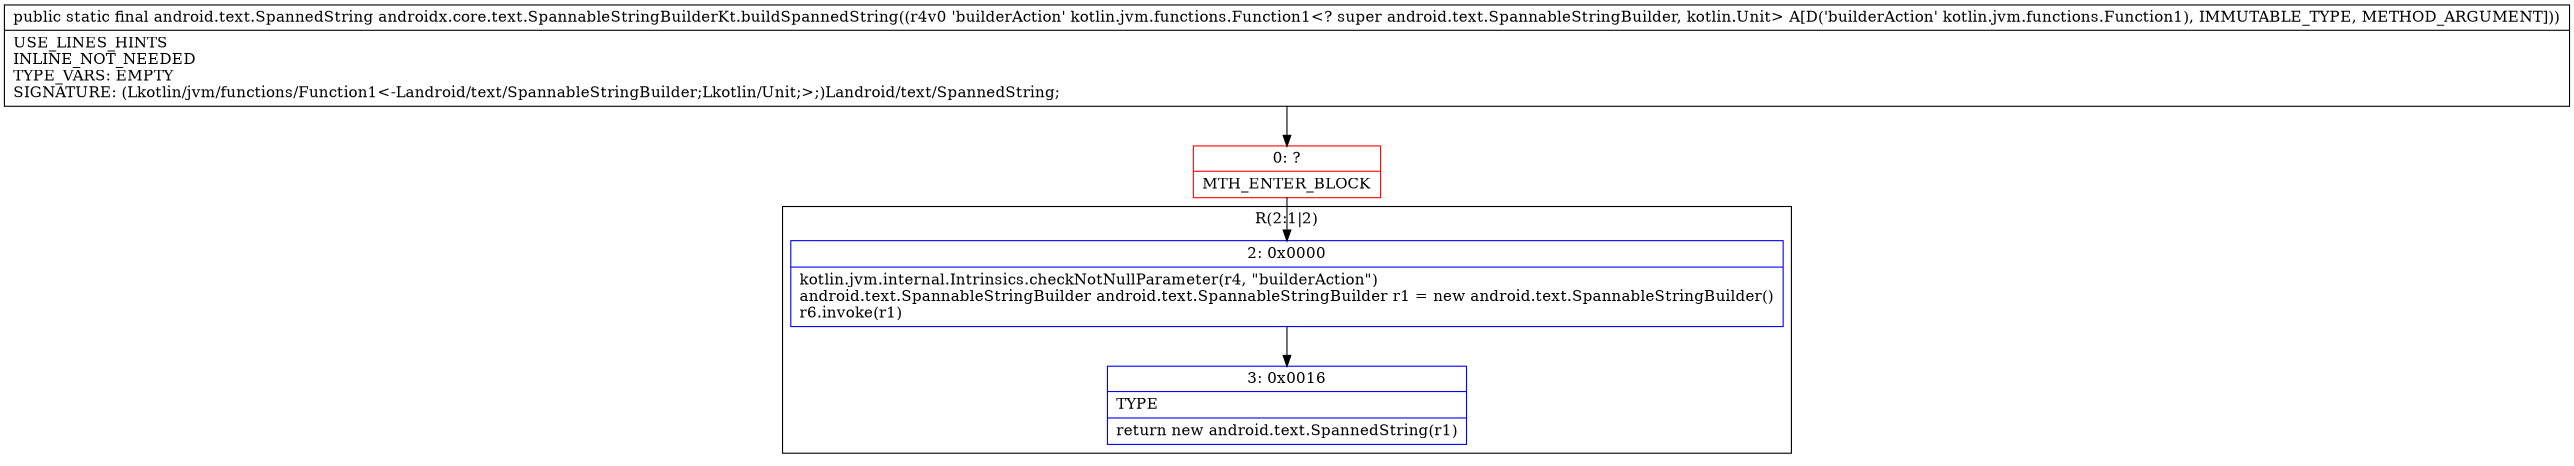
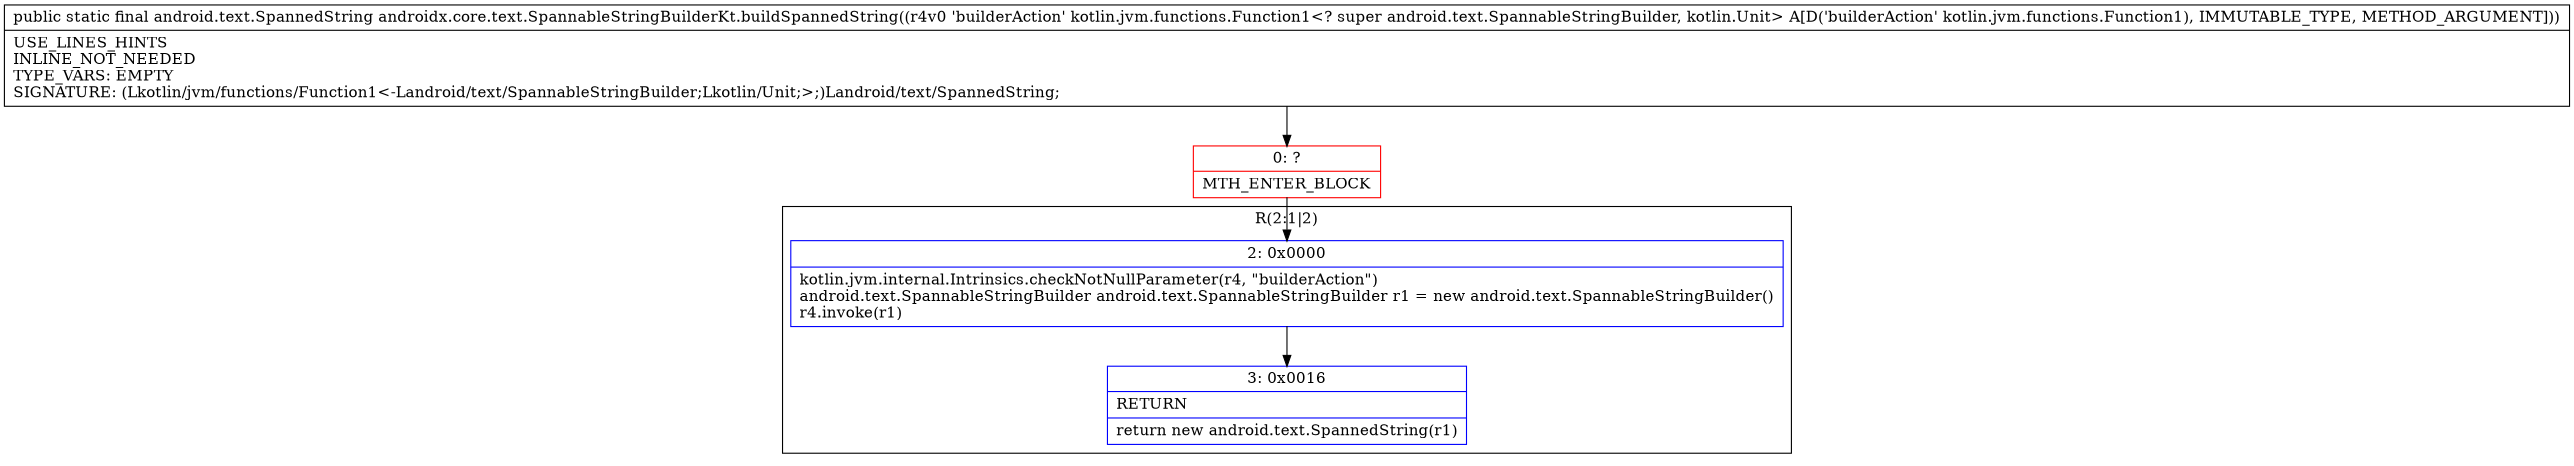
(851, 313) -> (851, 313)
(1138, 404) -> (1152, 404)
